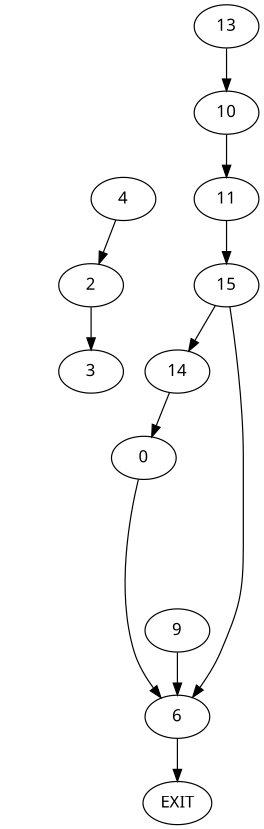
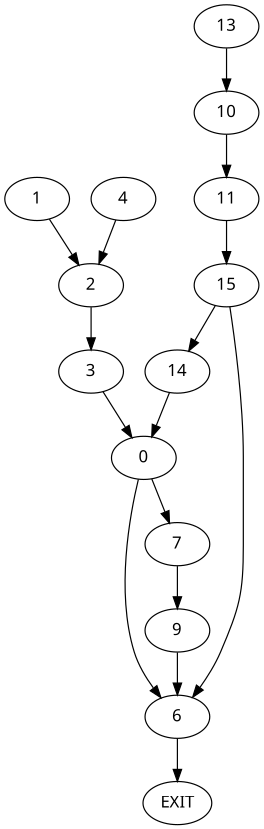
none -> (37, 199)
none -> (114, 410)
none -> (177, 544)
